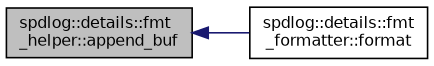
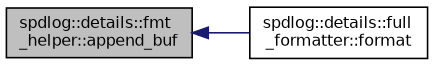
(339, 33) -> (339, 33)
